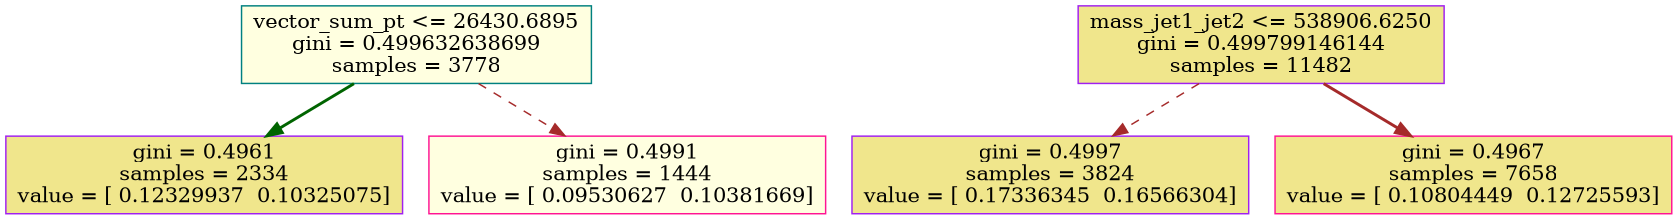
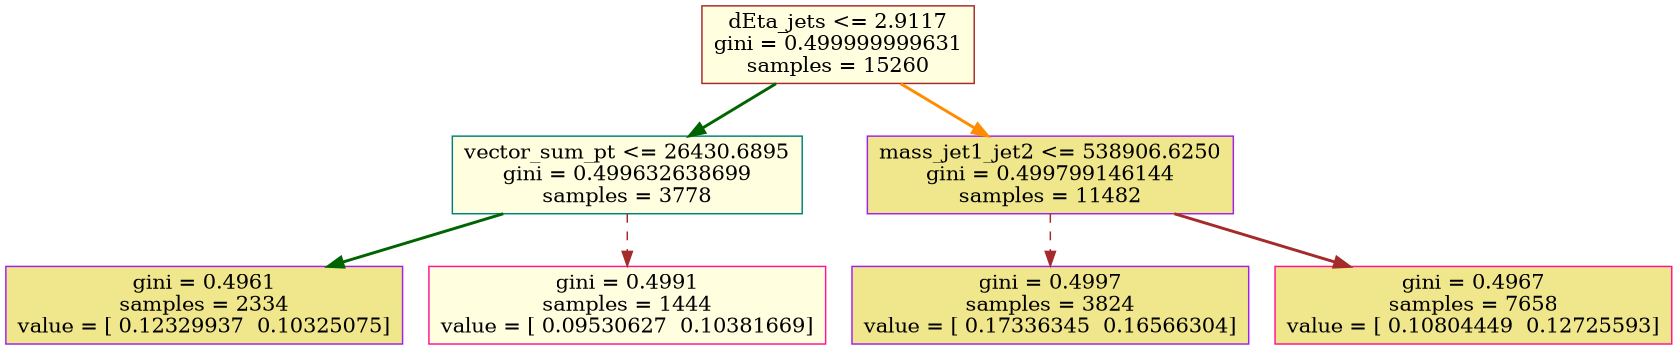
none -> (838, 45)
